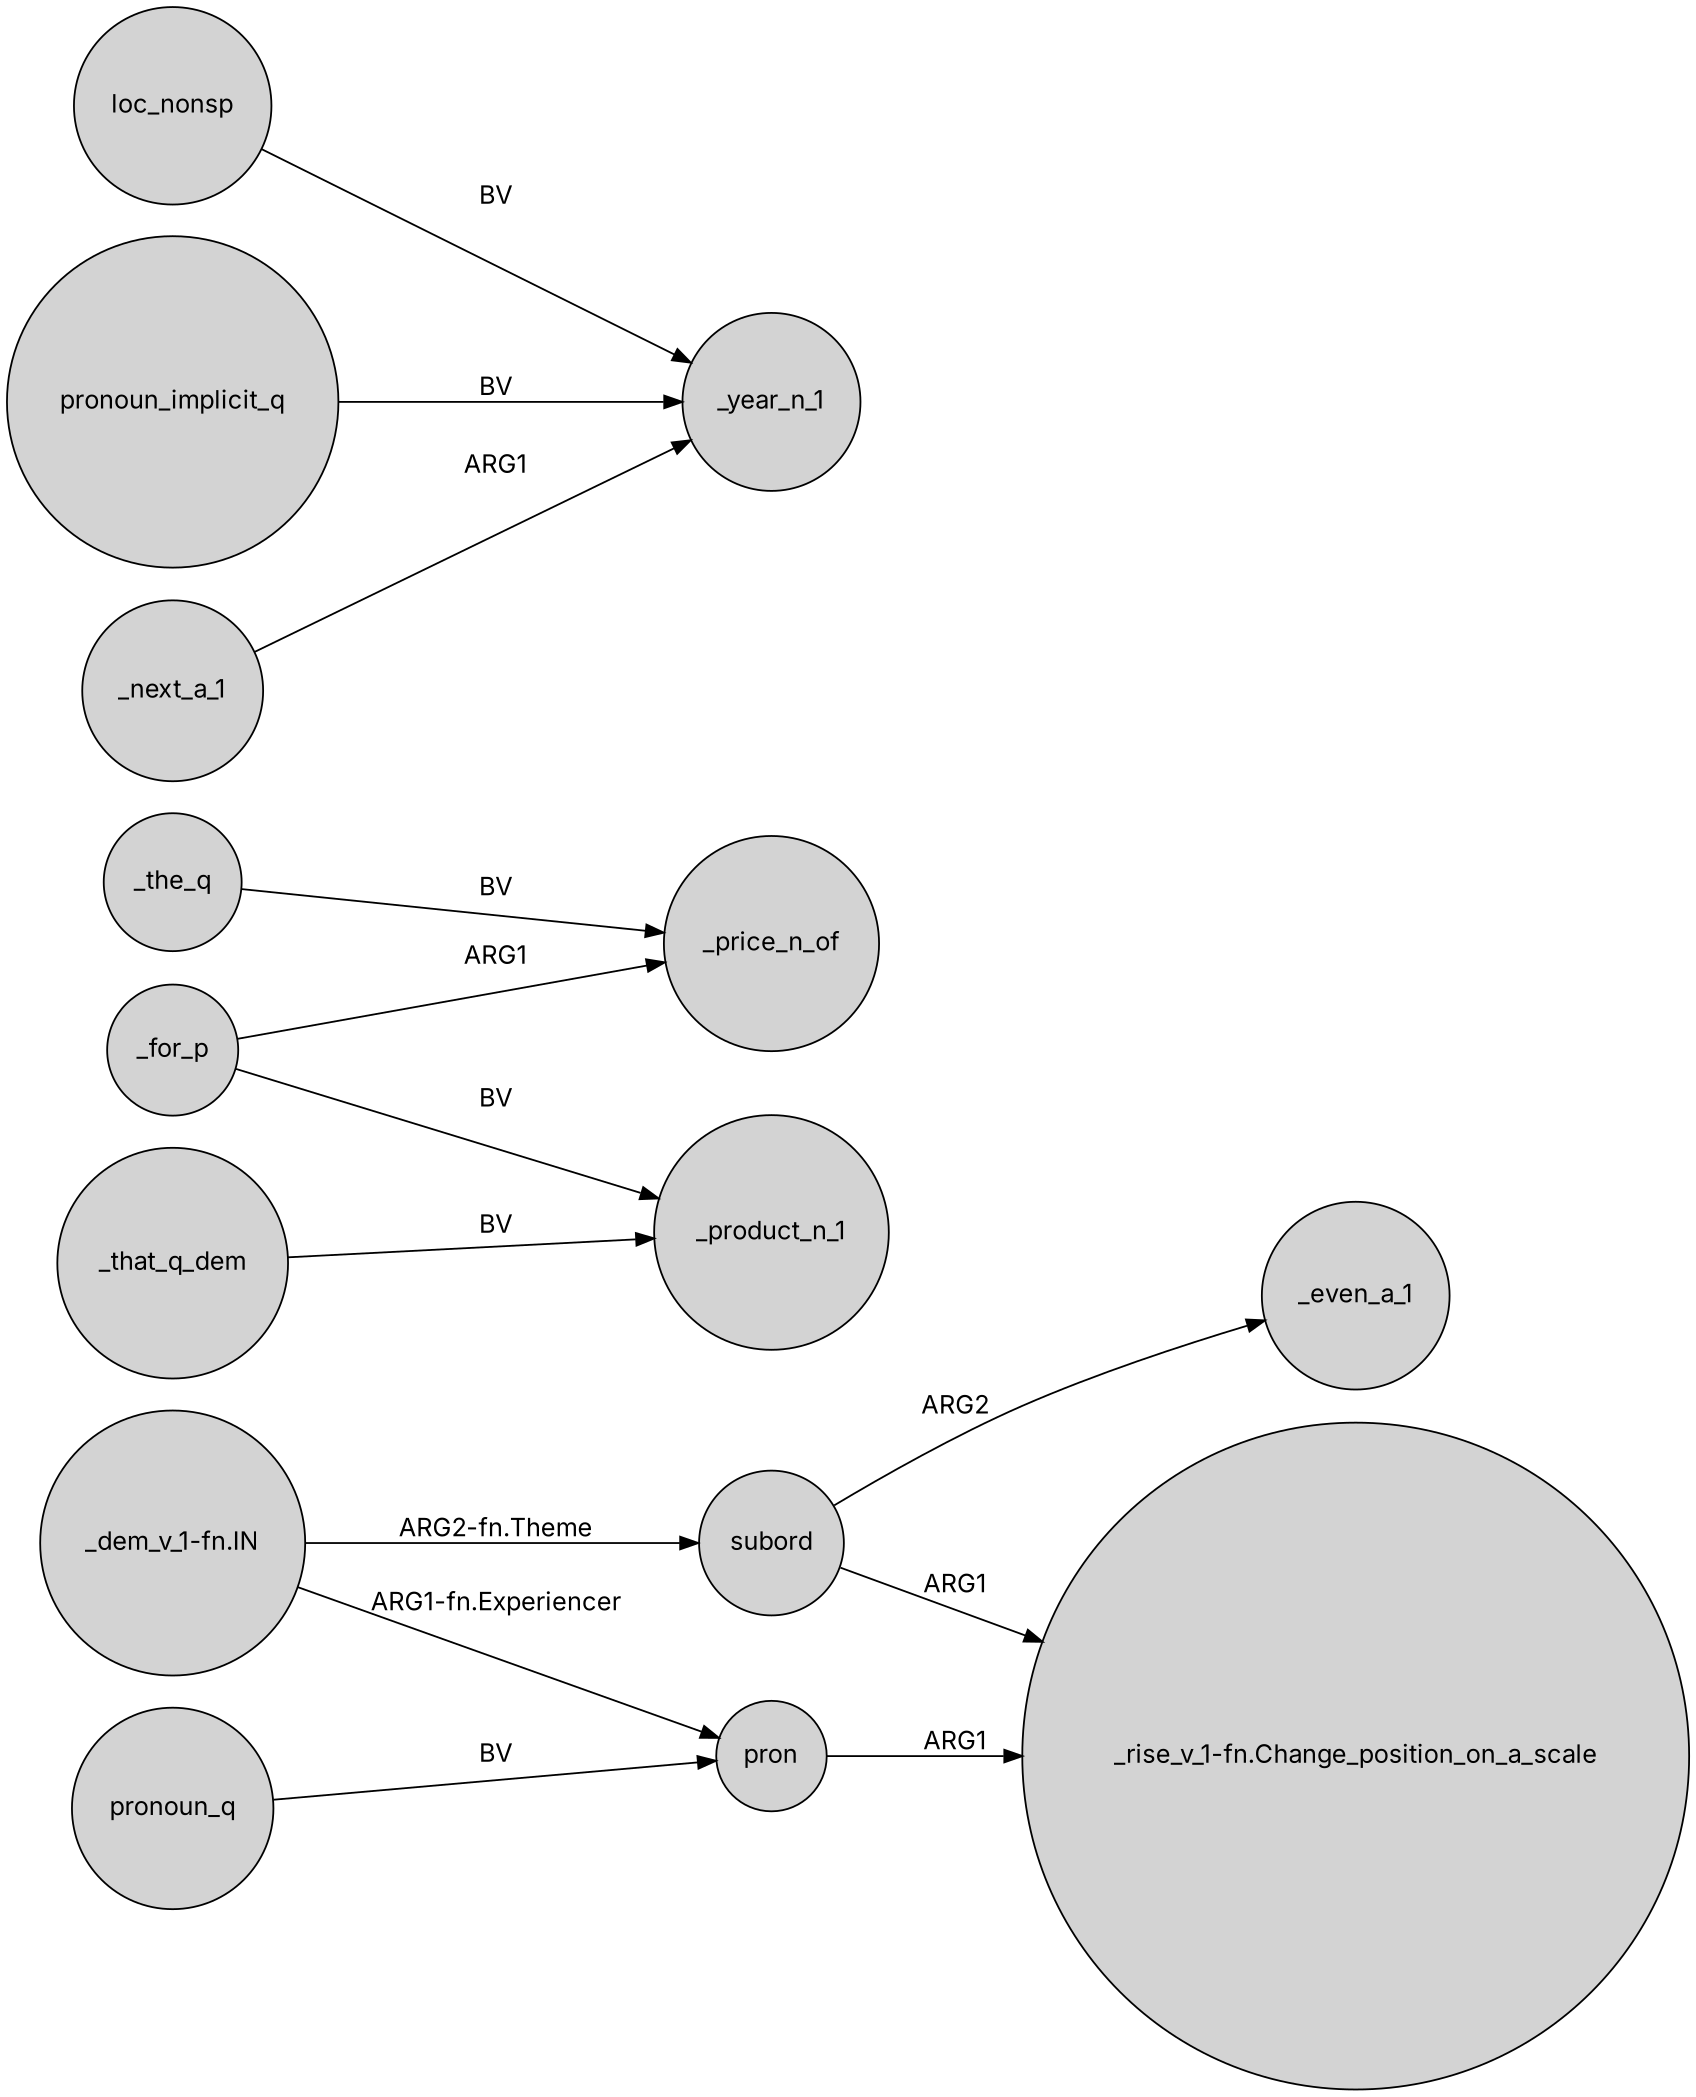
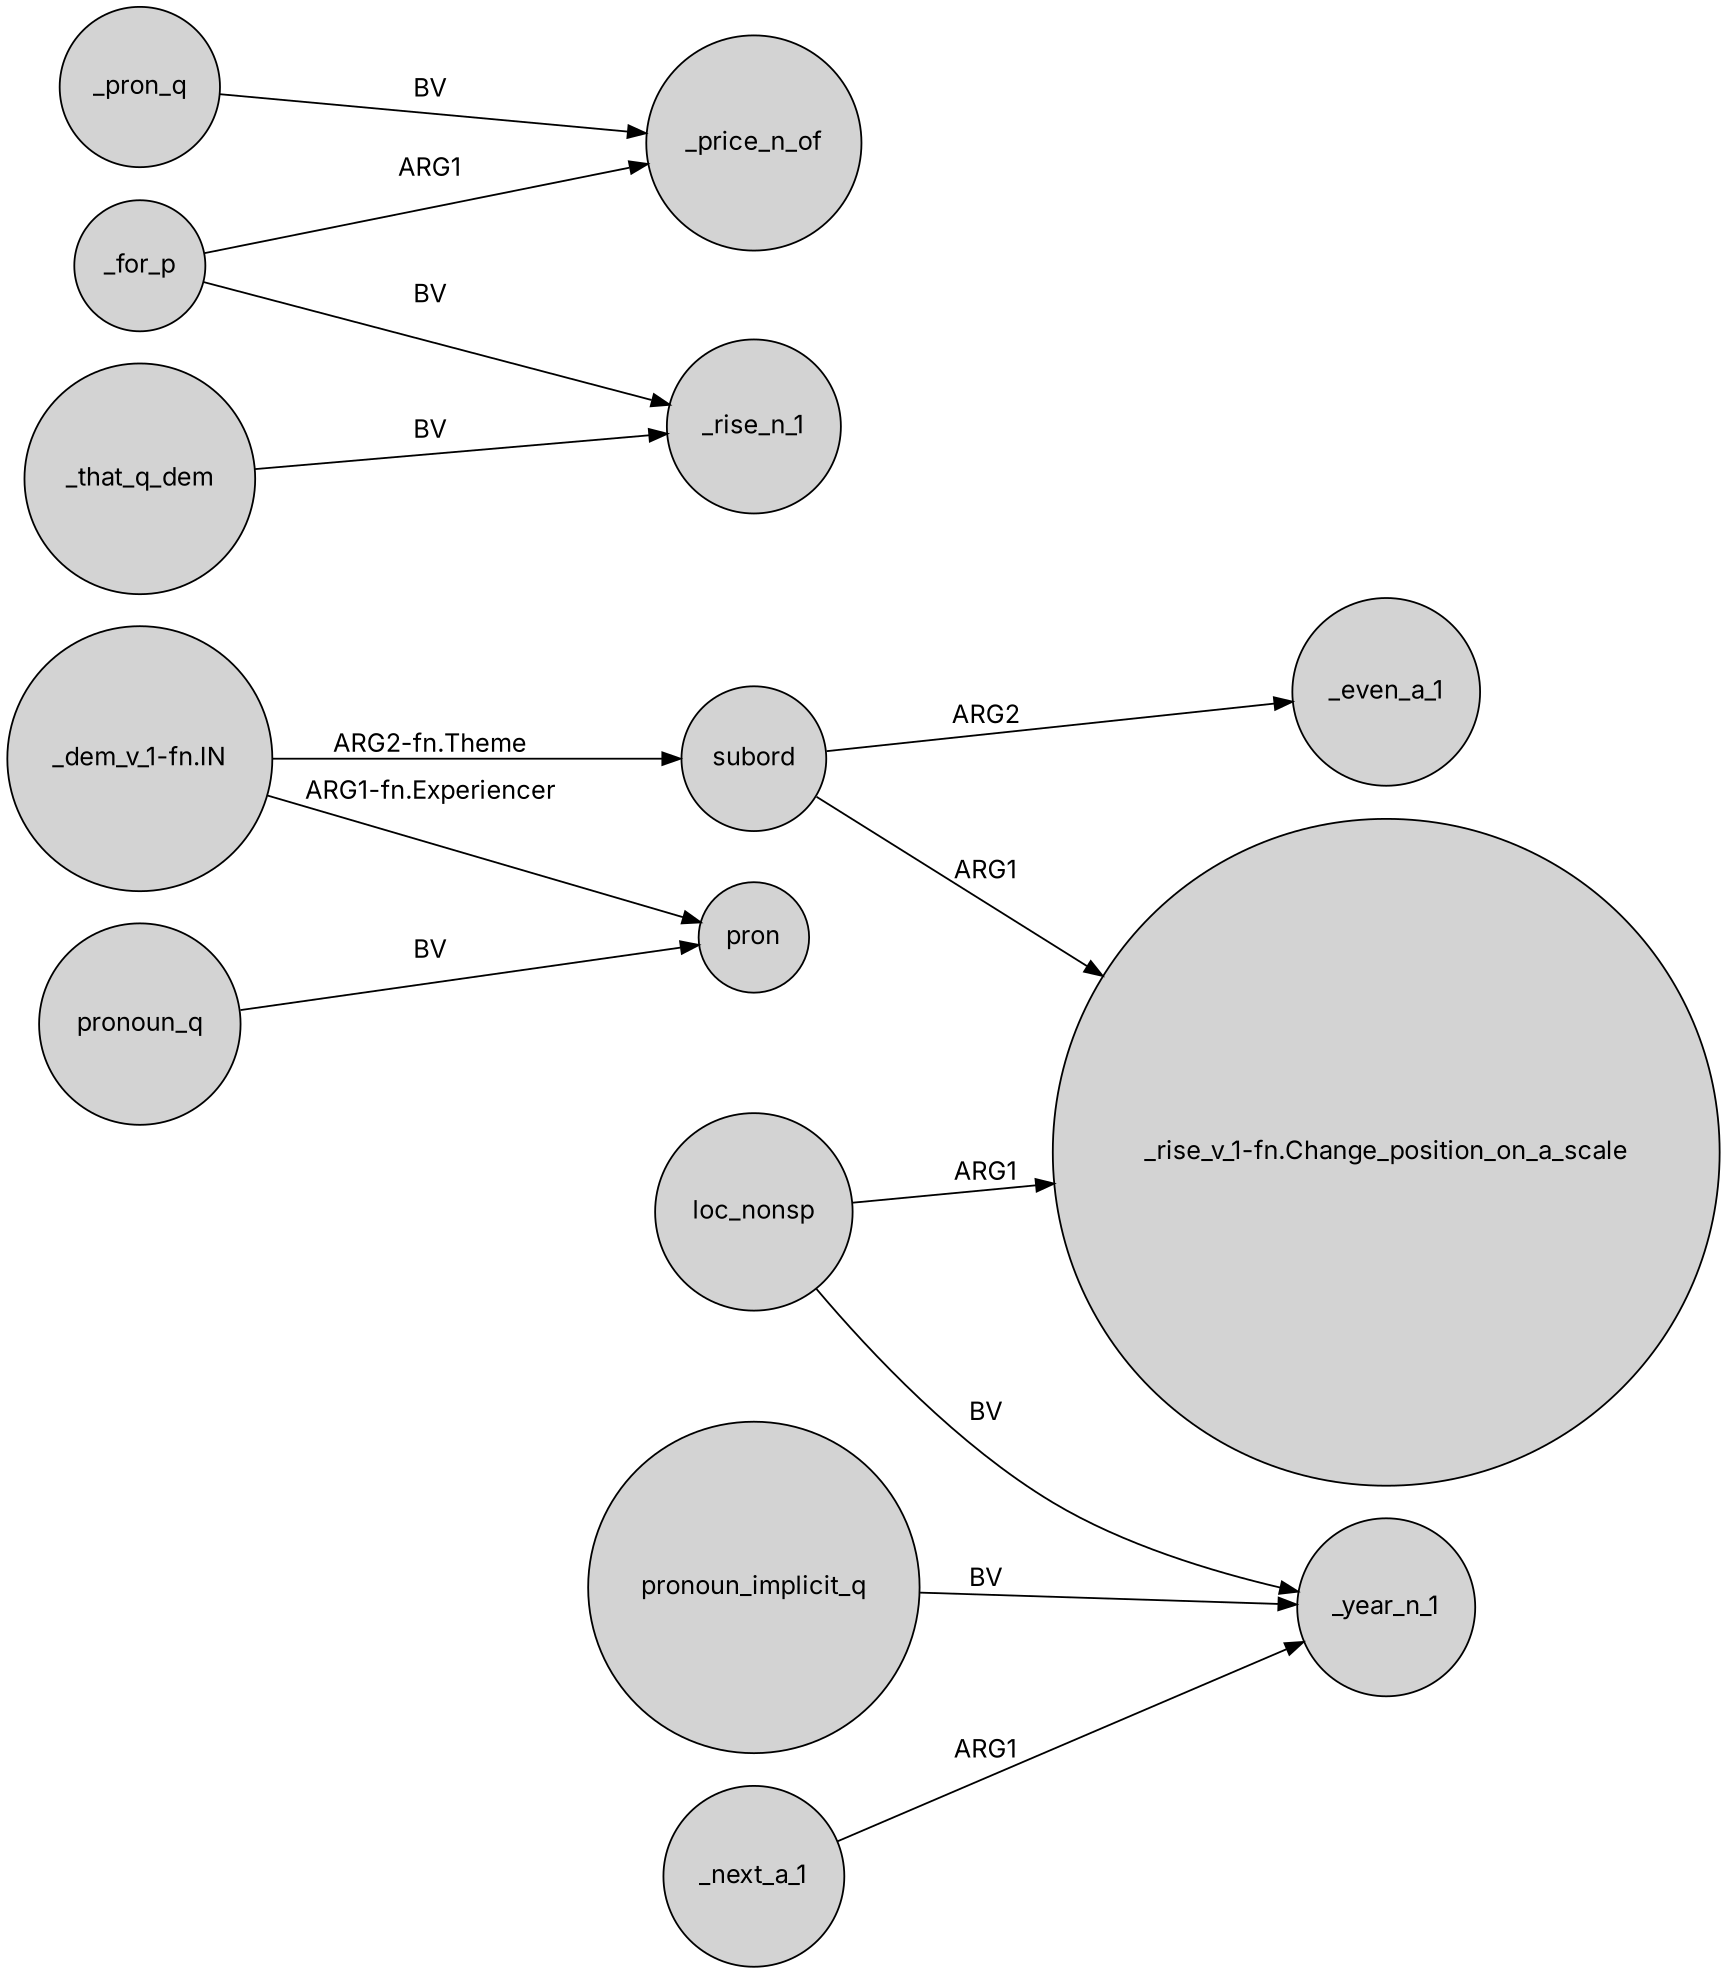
(173, 882) -> (140, 87)
(771, 1233) -> (754, 426)
(915, 1756) -> (944, 1194)
